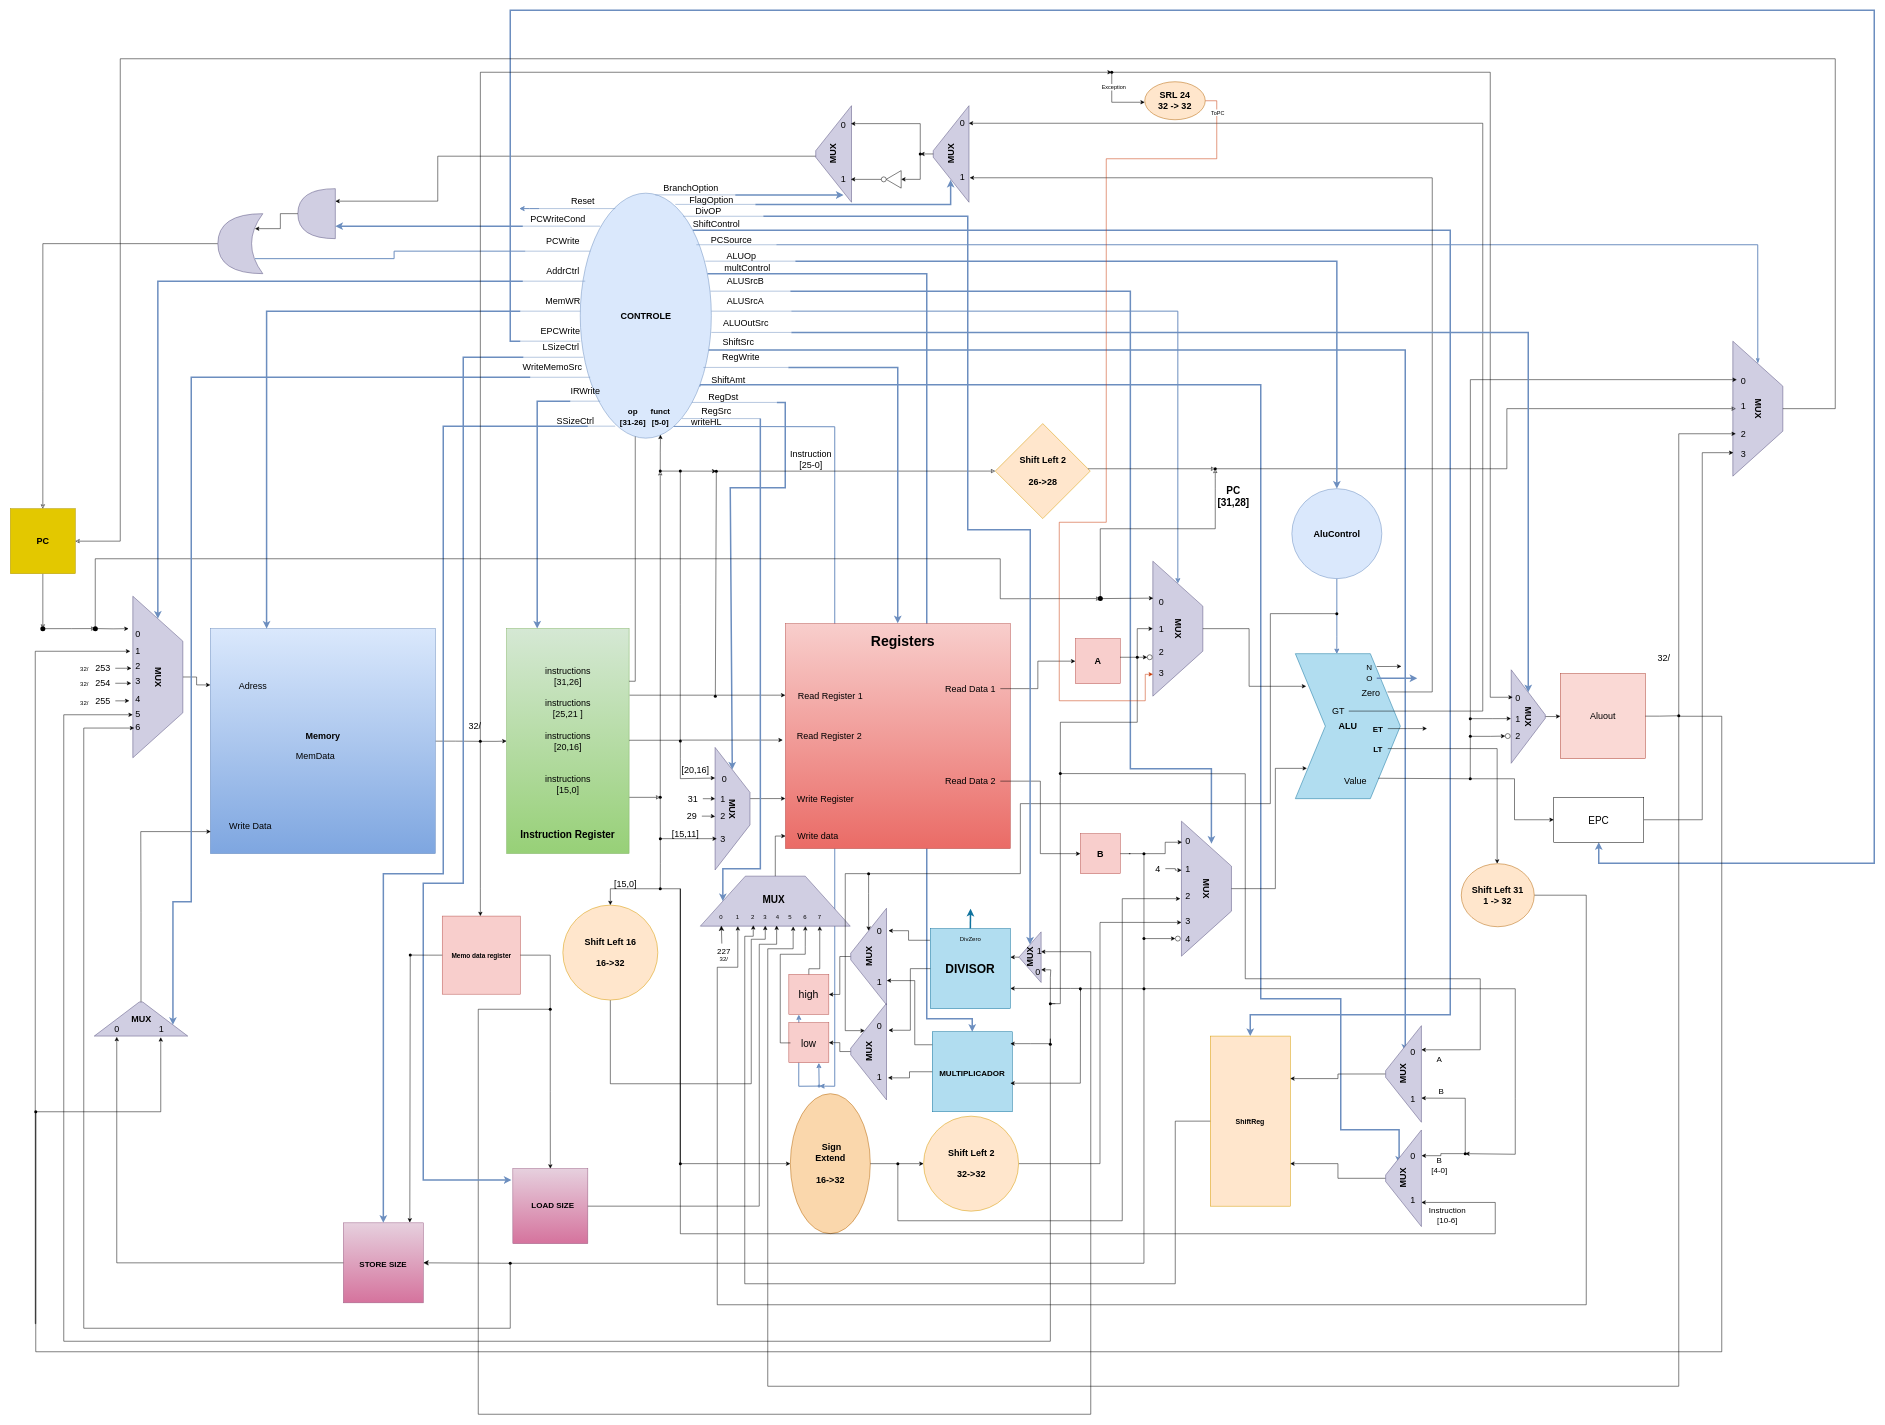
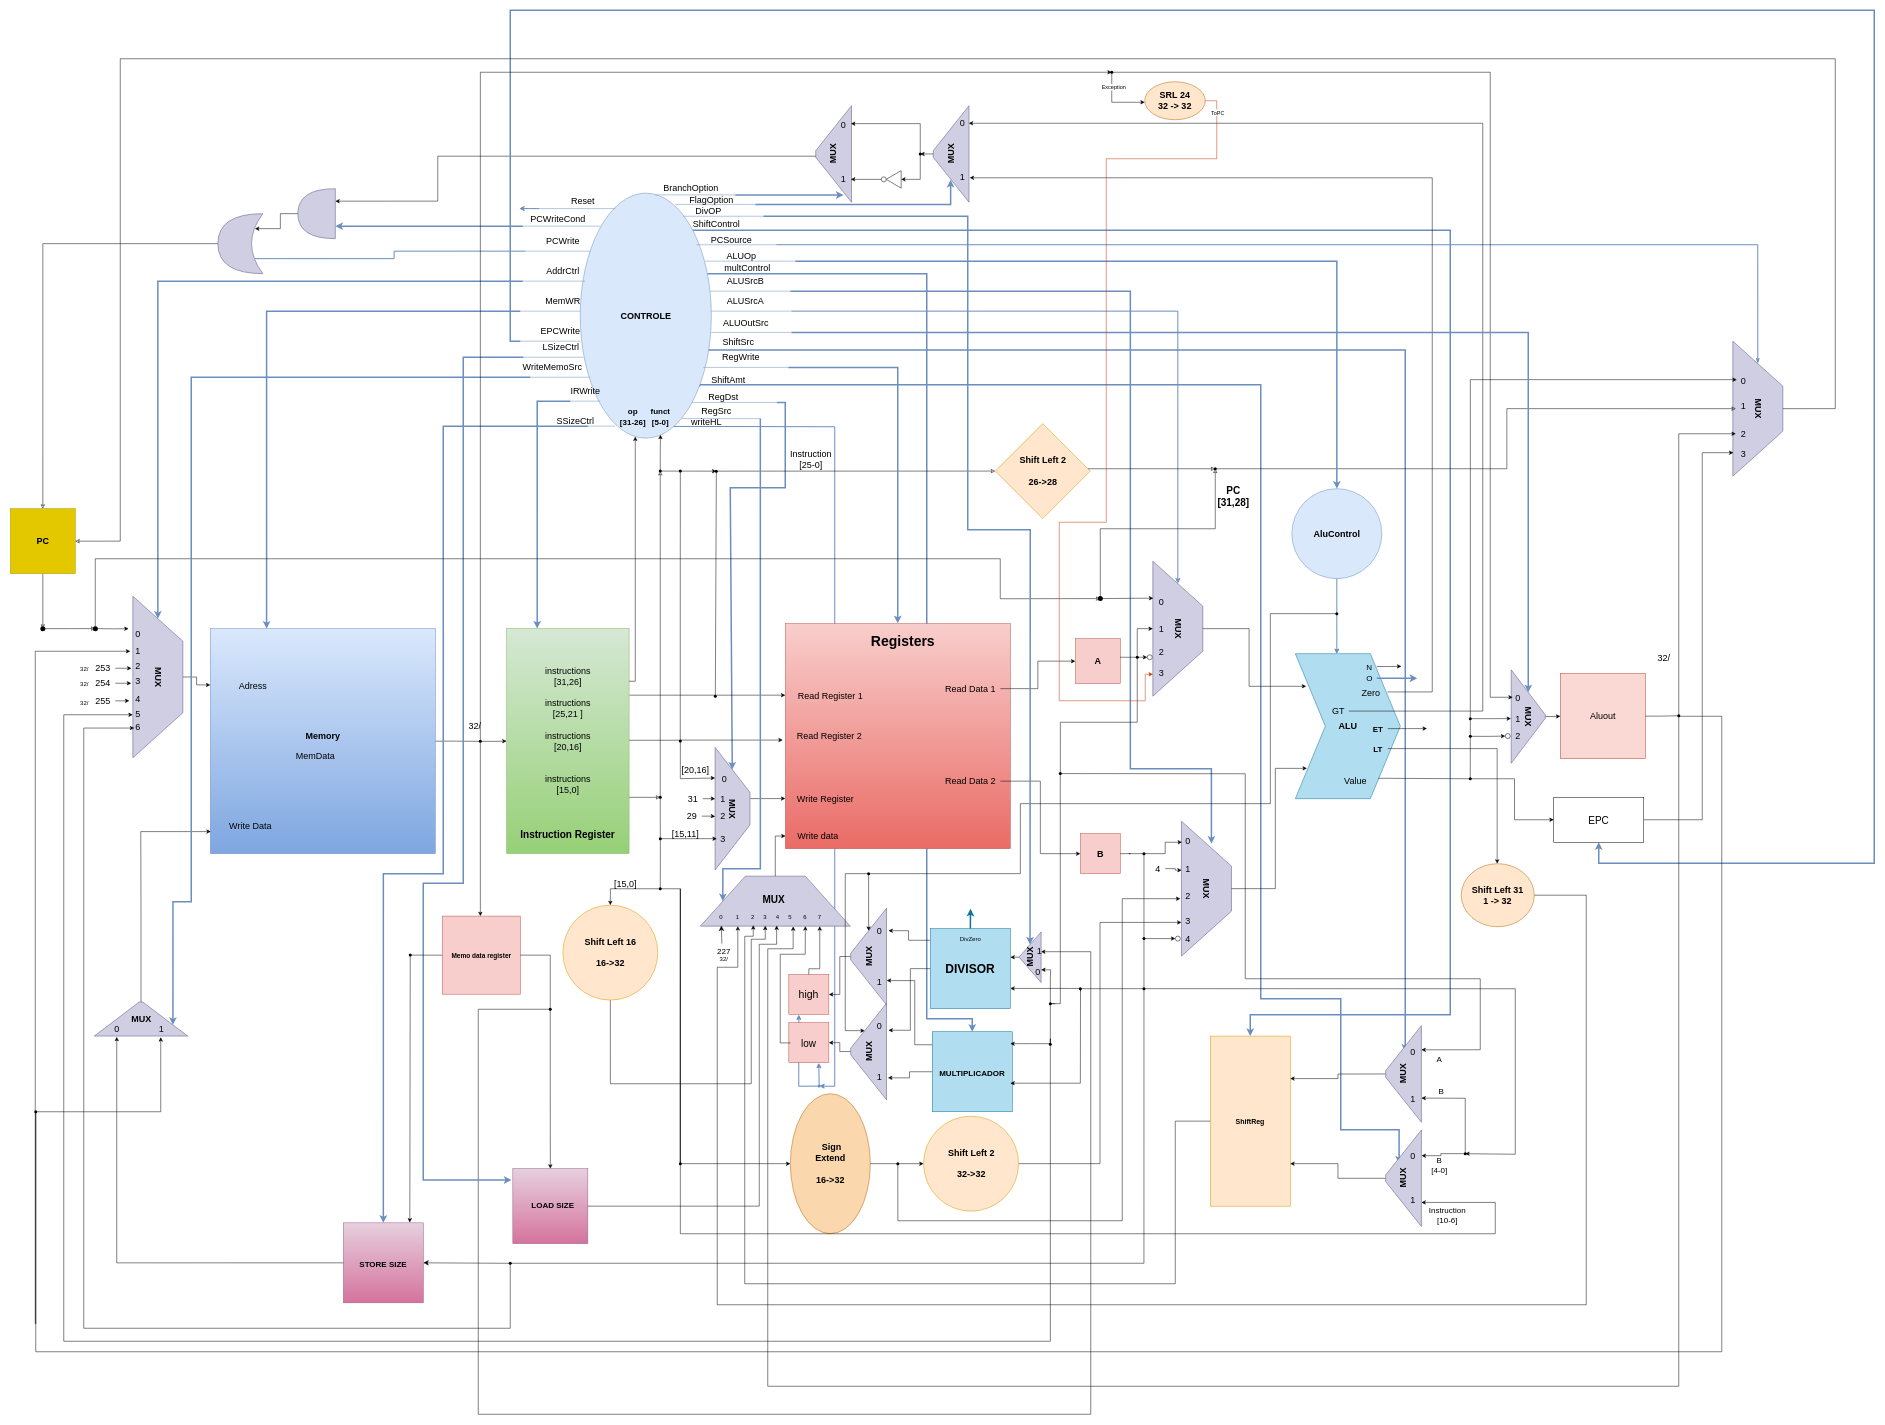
(635, 440) -> (635, 441)
